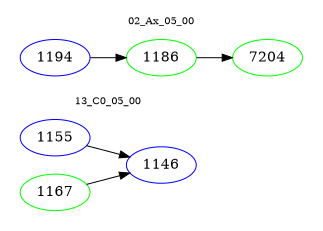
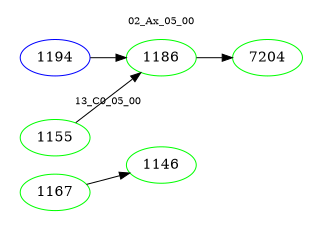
(55, 138) -> (55, 138)
(103, 150) -> (104, 101)
(161, 165) -> (161, 165)
